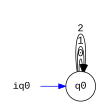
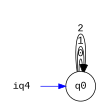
(21, 86) -> (21, 86)
